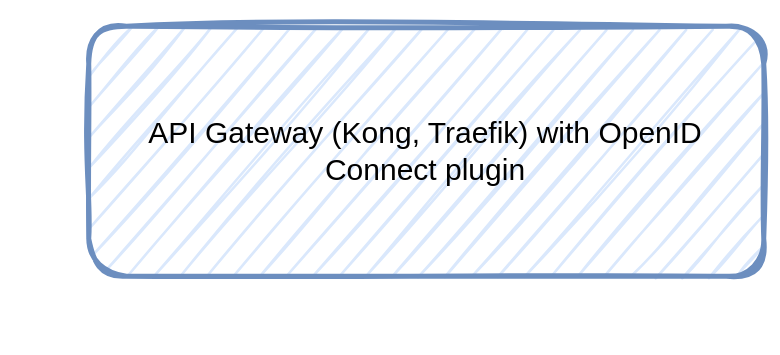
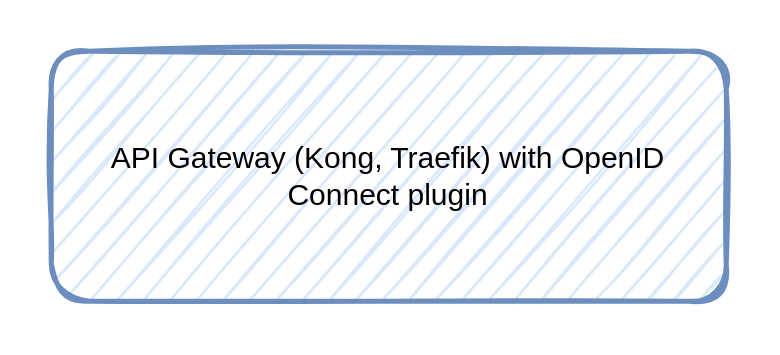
(426, 151) -> (389, 176)
